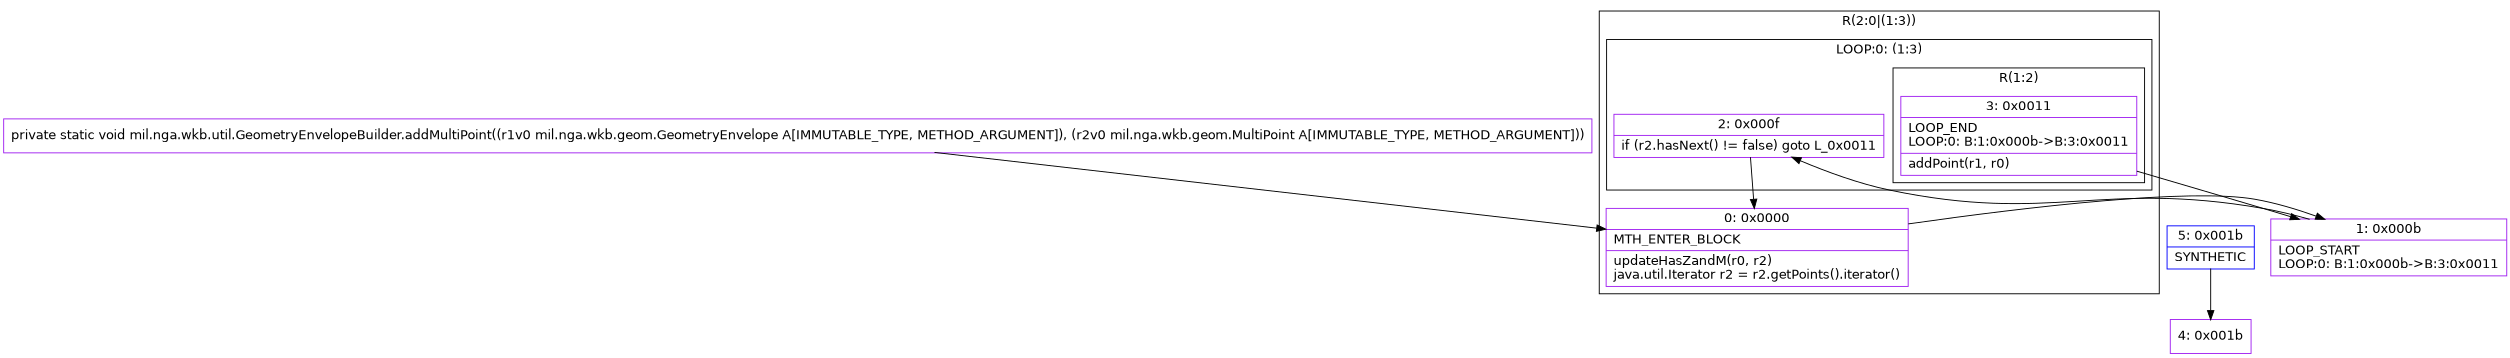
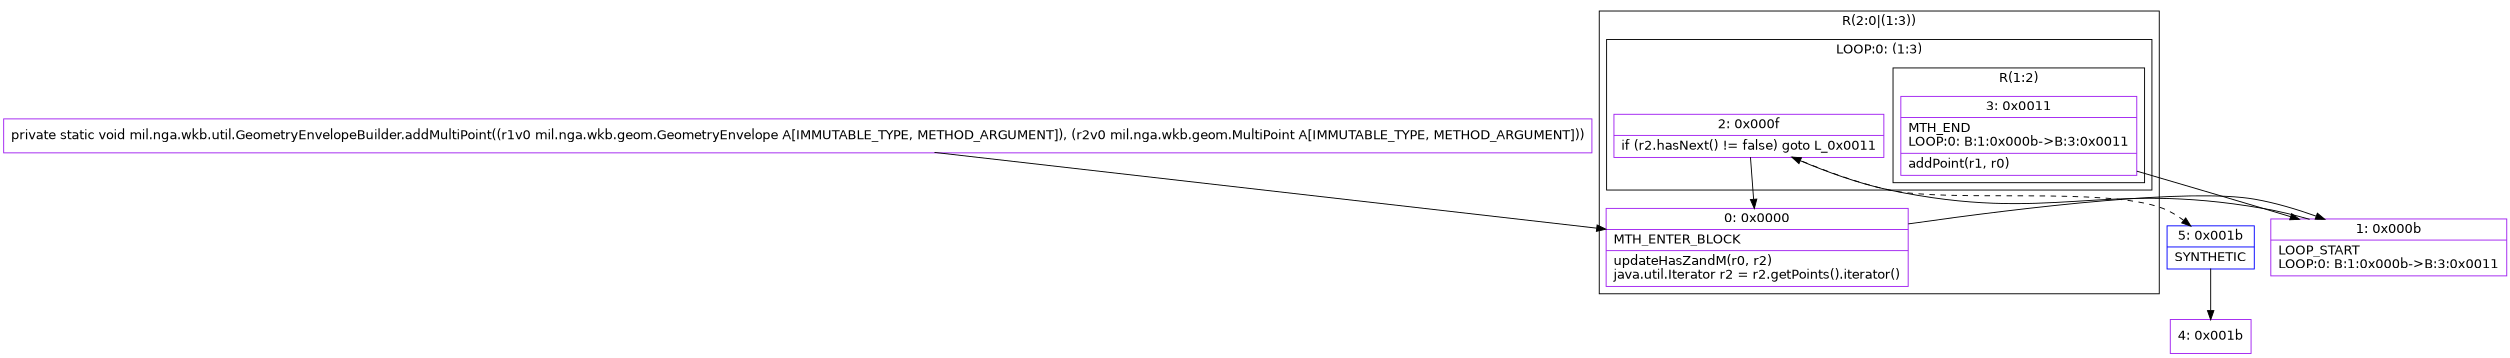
(1943, 128) -> (1939, 128)
none -> (1987, 196)
